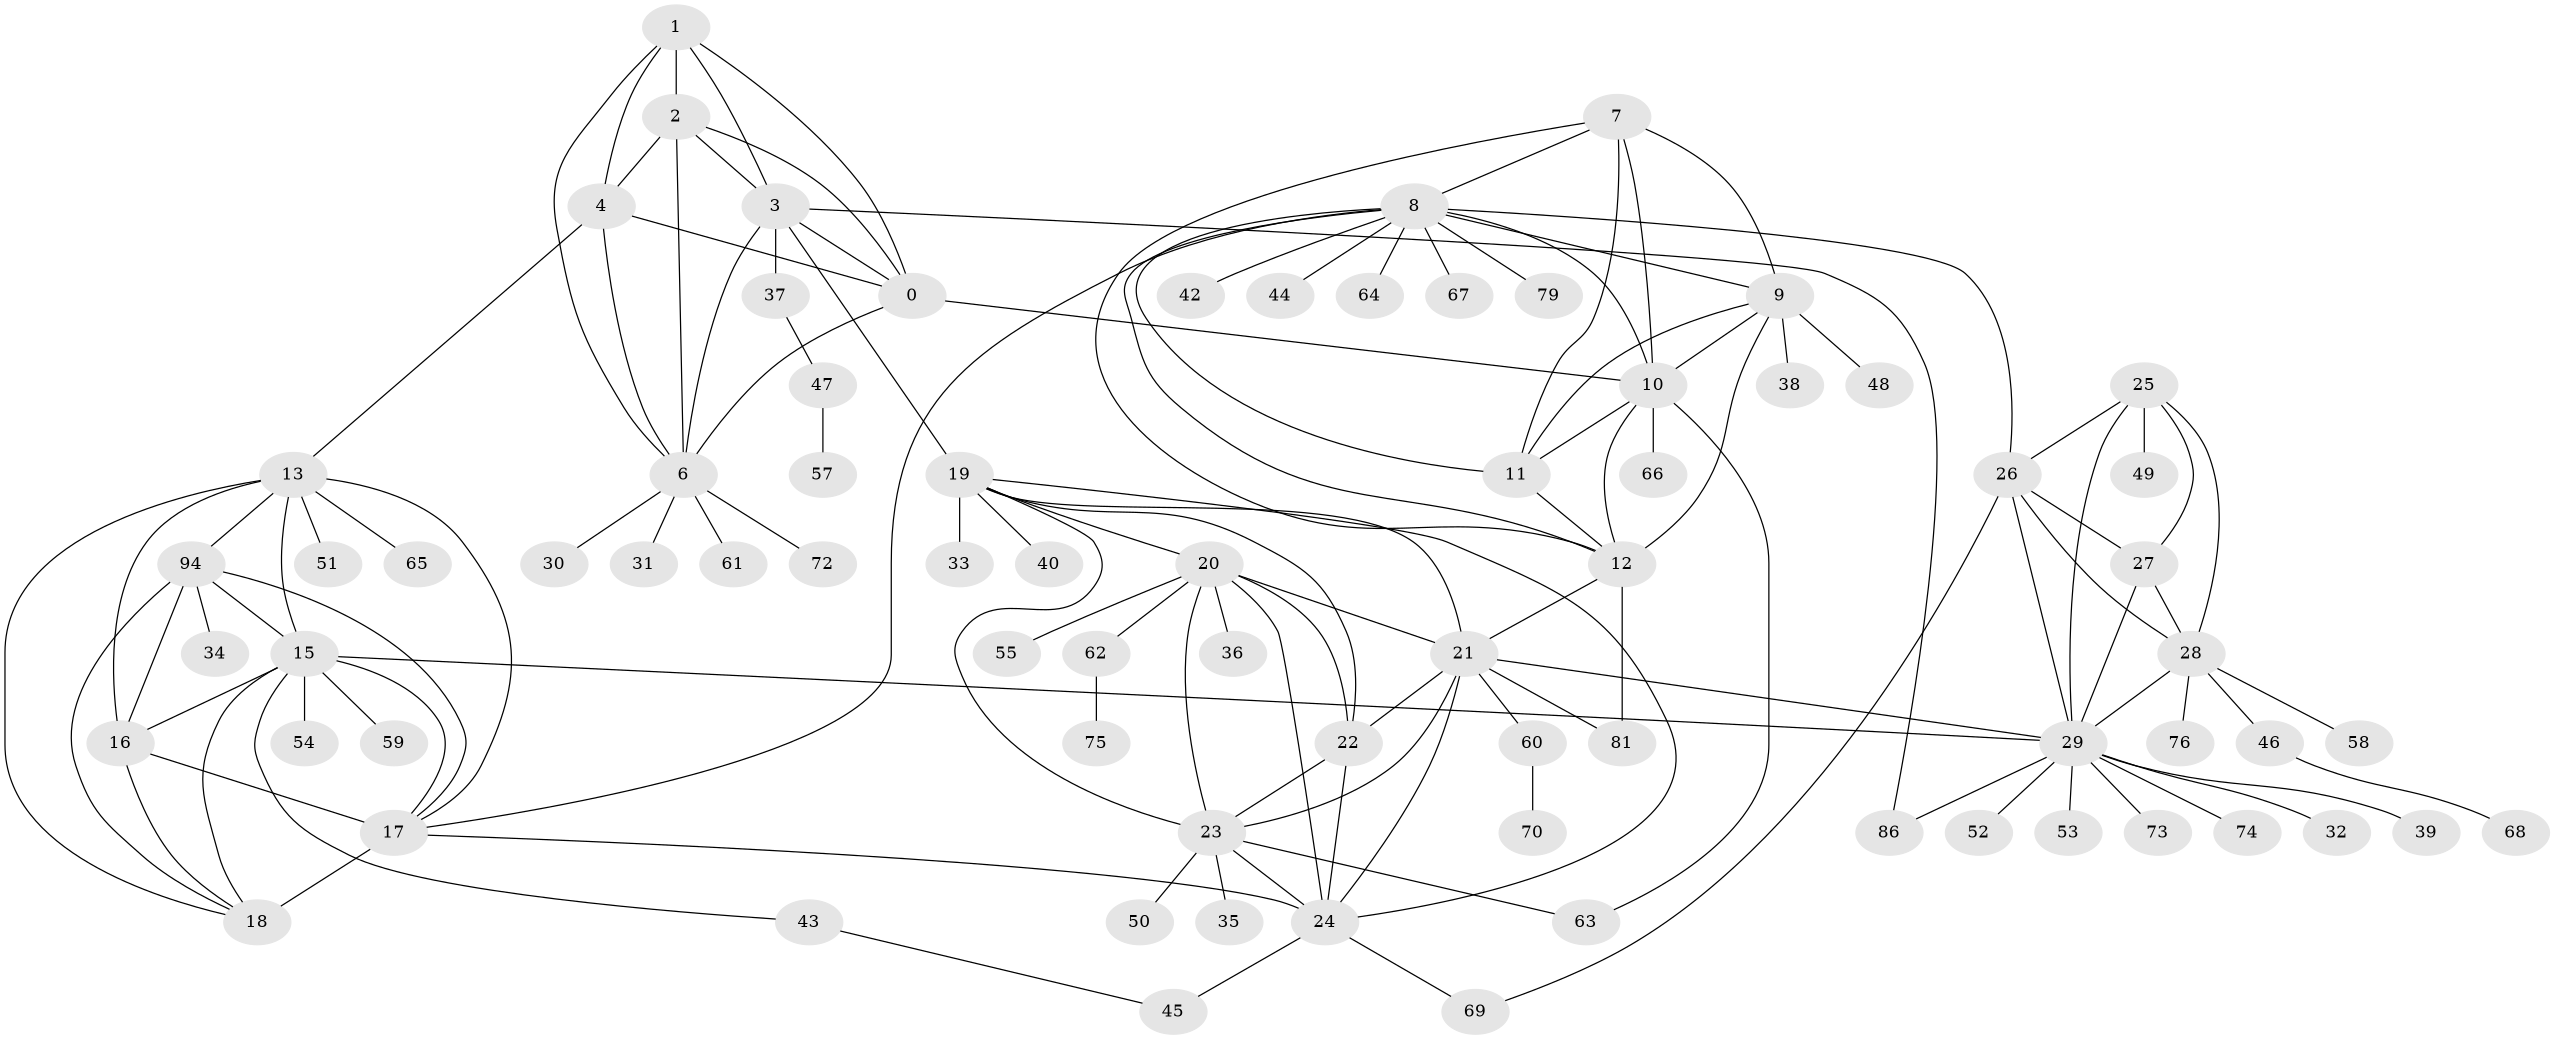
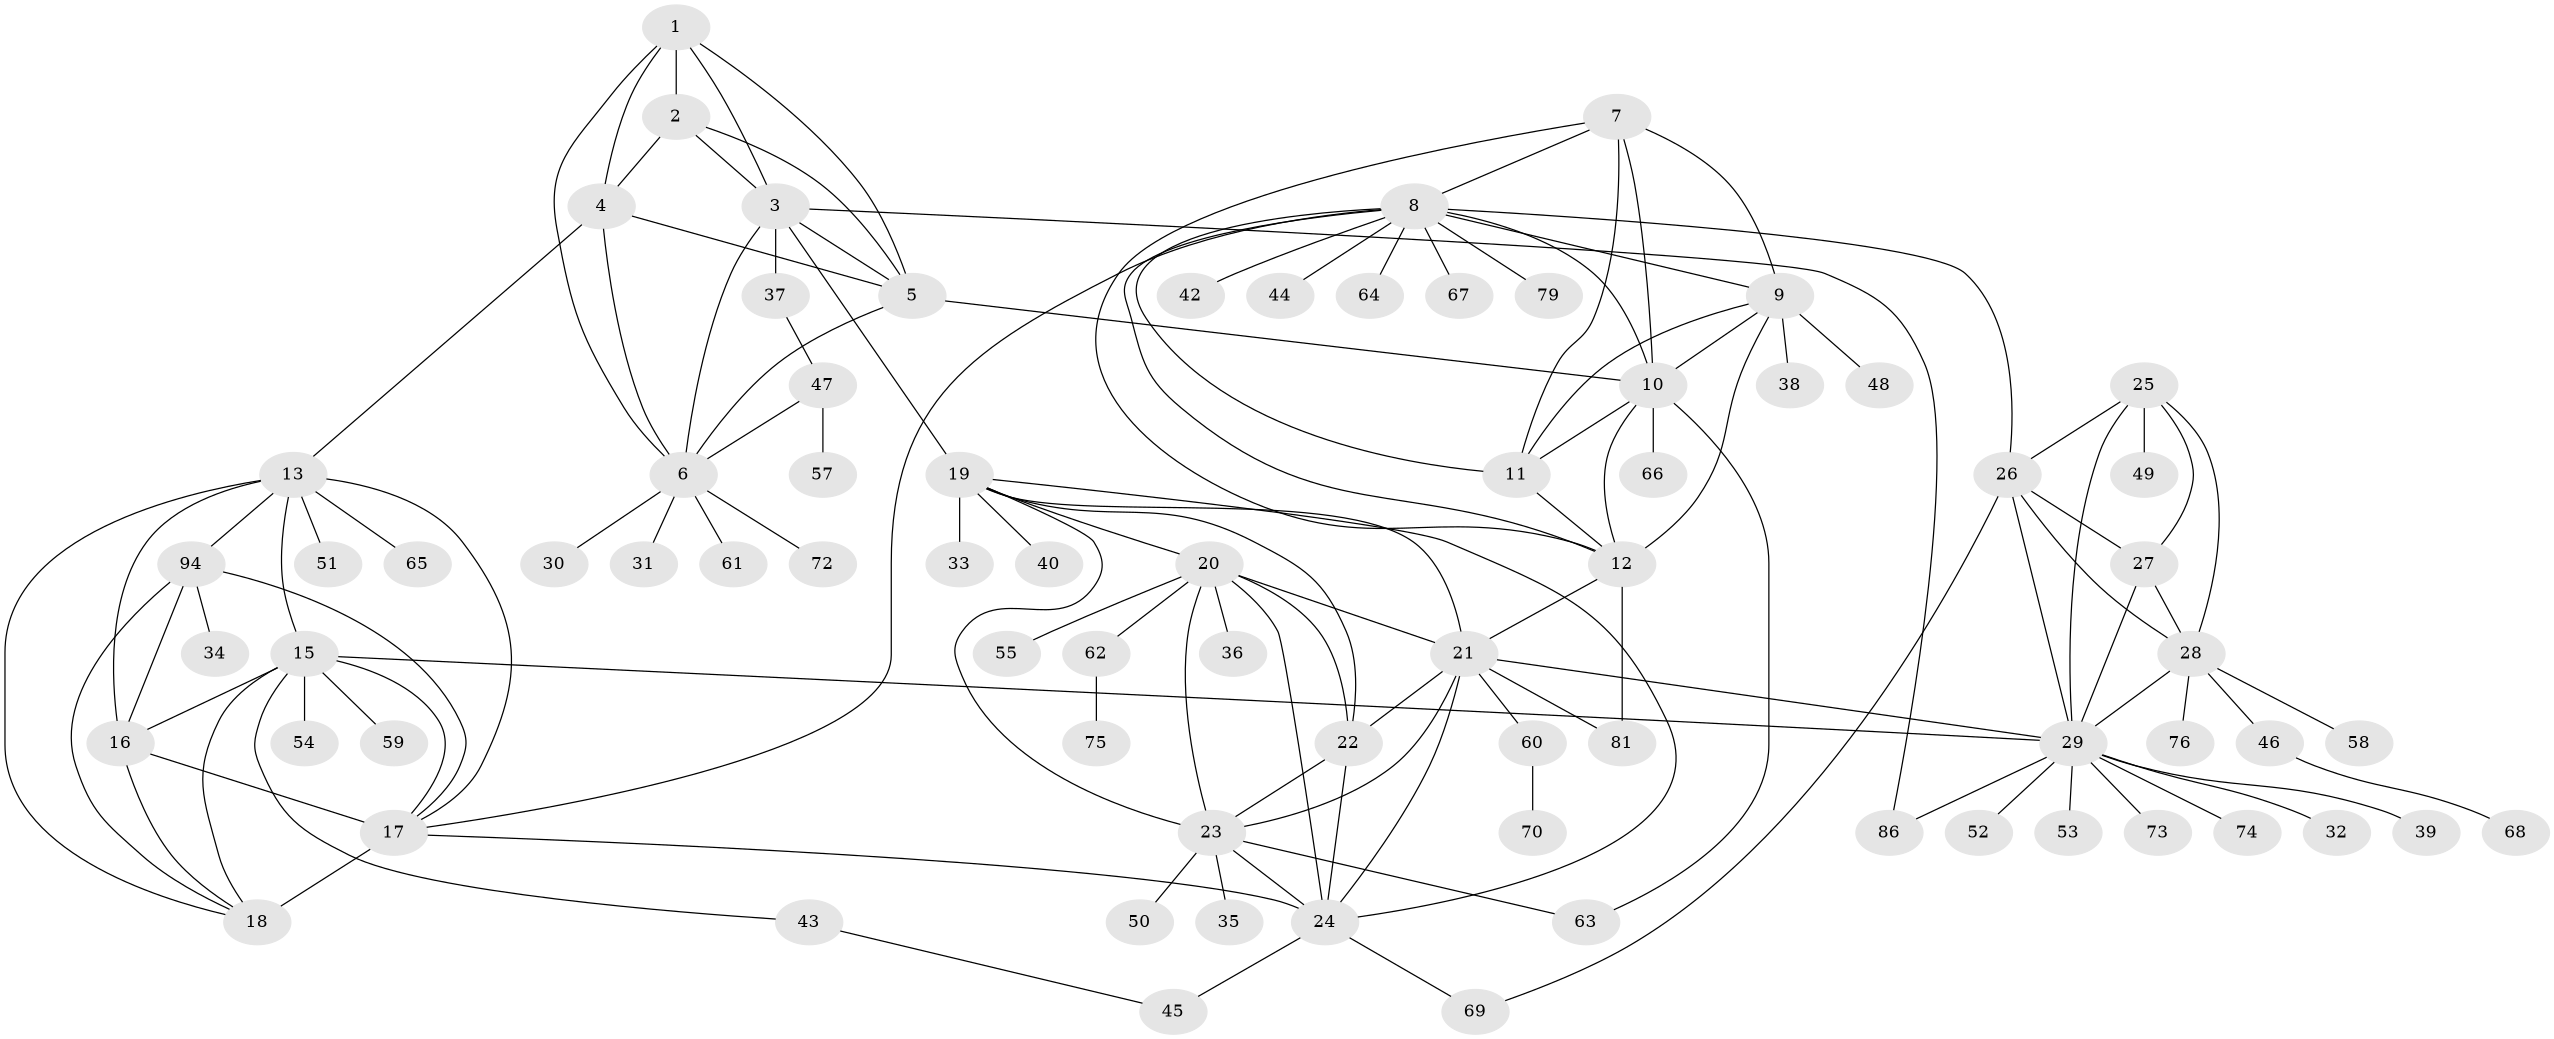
(680, 296) -> (753, 430)
(912, 296) -> (912, 296)
(248, 609) -> none
